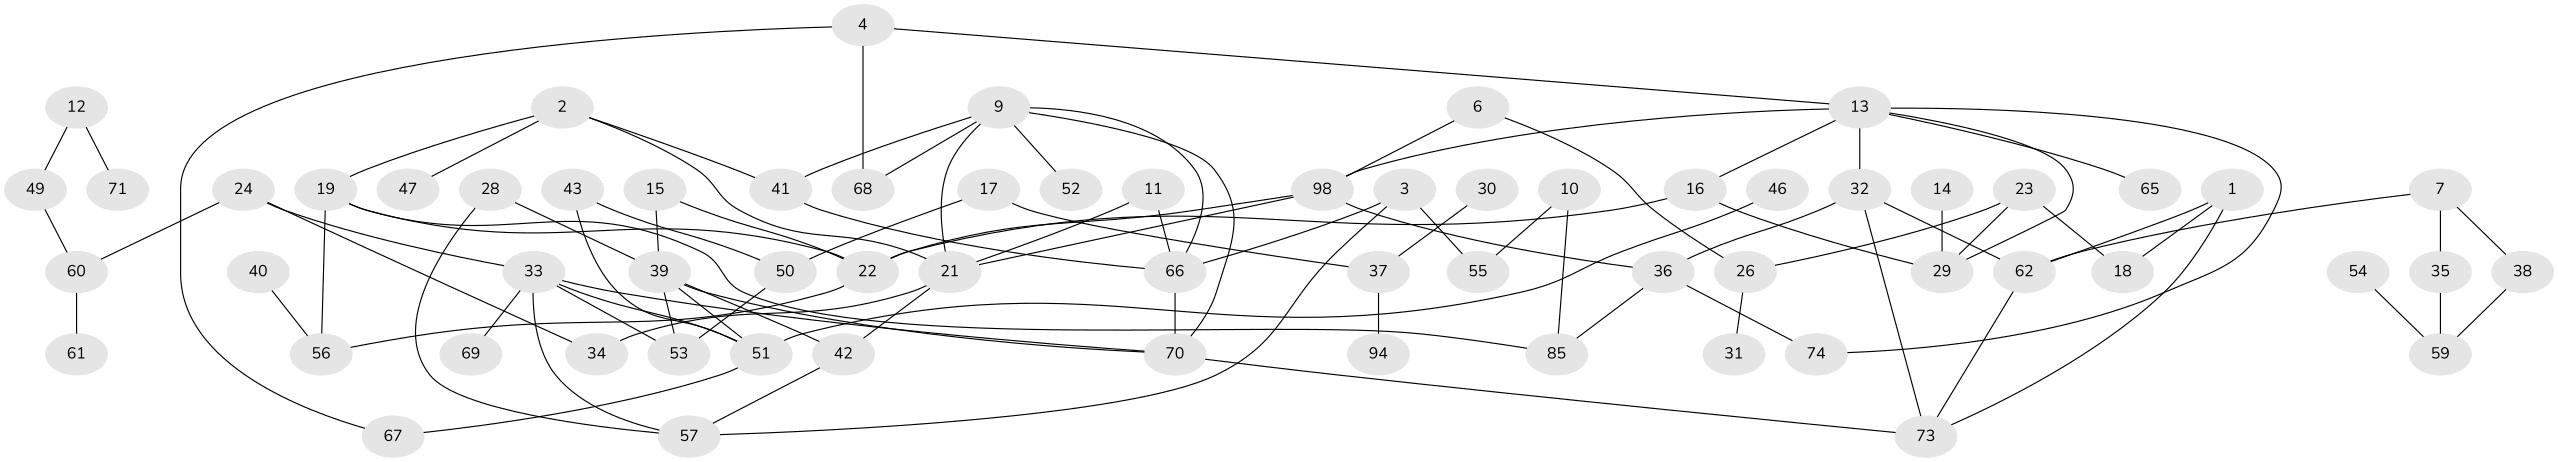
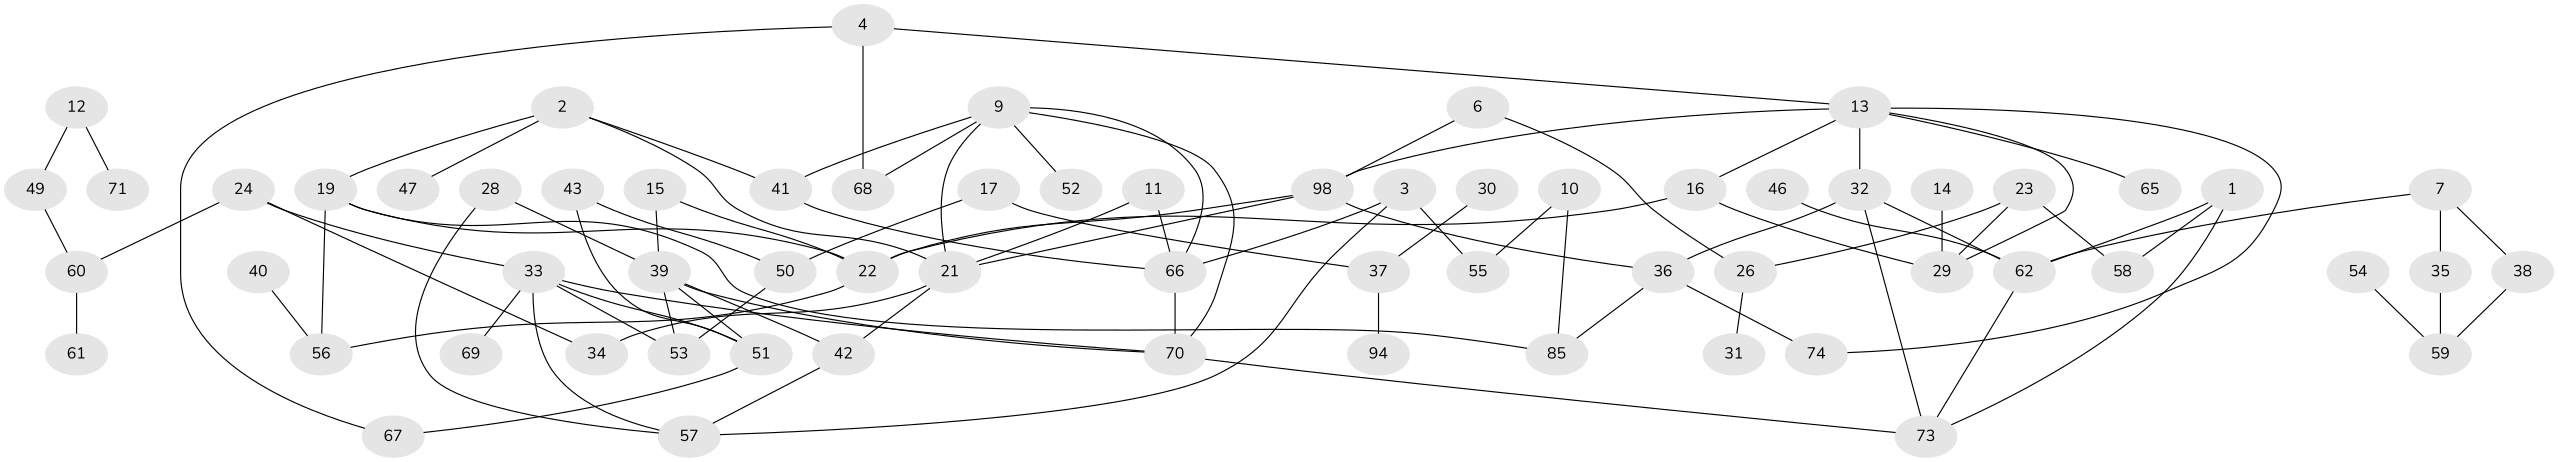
(2123, 272) -> (2123, 272)
(1276, 316) -> (1896, 230)
